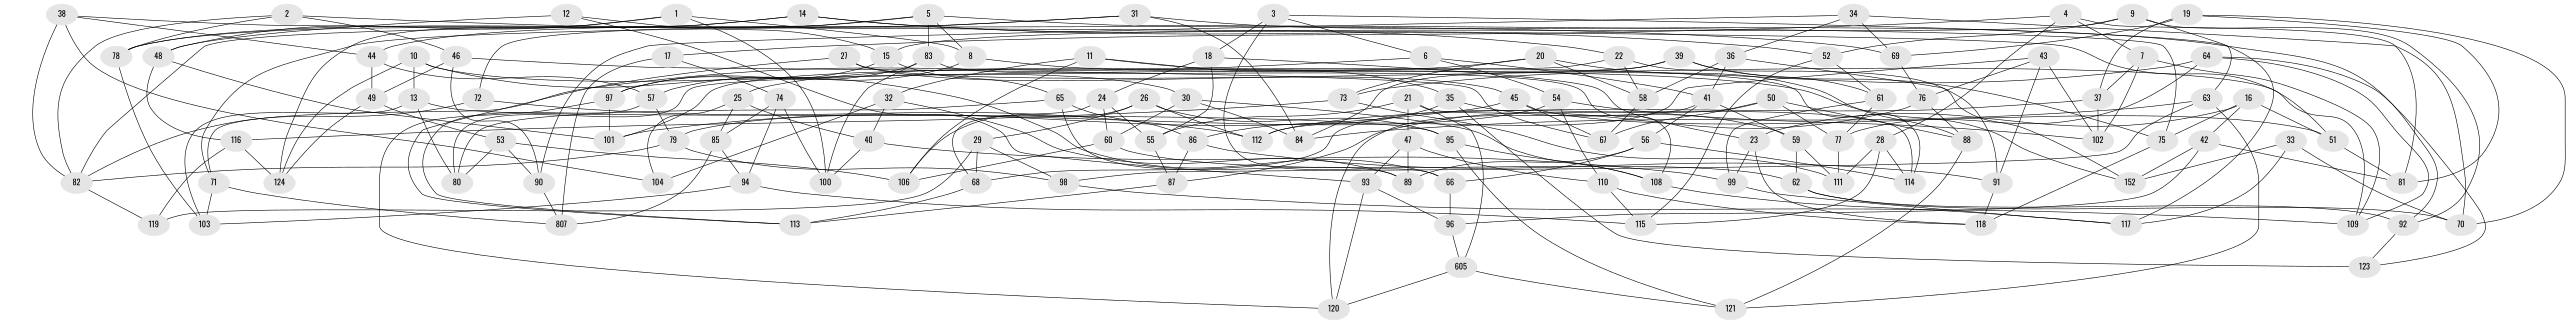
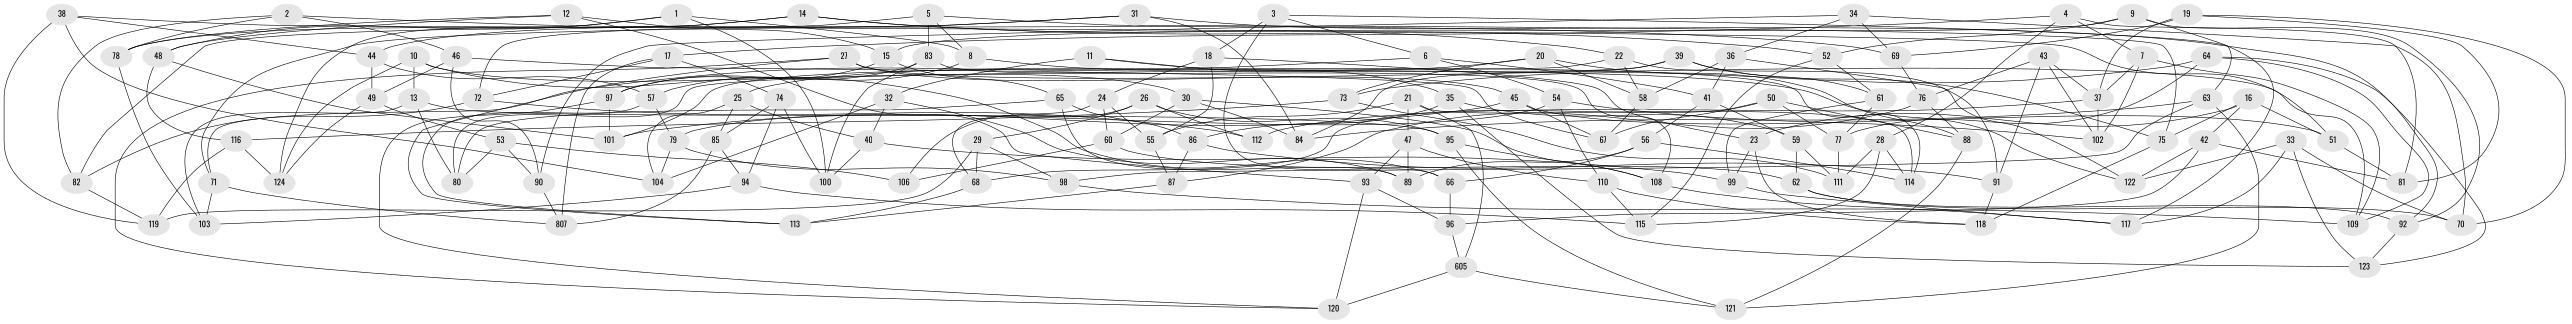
(520, 26) -> (339, 24)
none -> (573, 78)
(33, 104) -> (8, 159)
(1670, 105) -> (2073, 80)
(981, 109) -> none
(1364, 144) -> (316, 268)
(376, 167) -> (666, 162)
(2130, 183) -> (2130, 183)
none -> (2318, 213)
